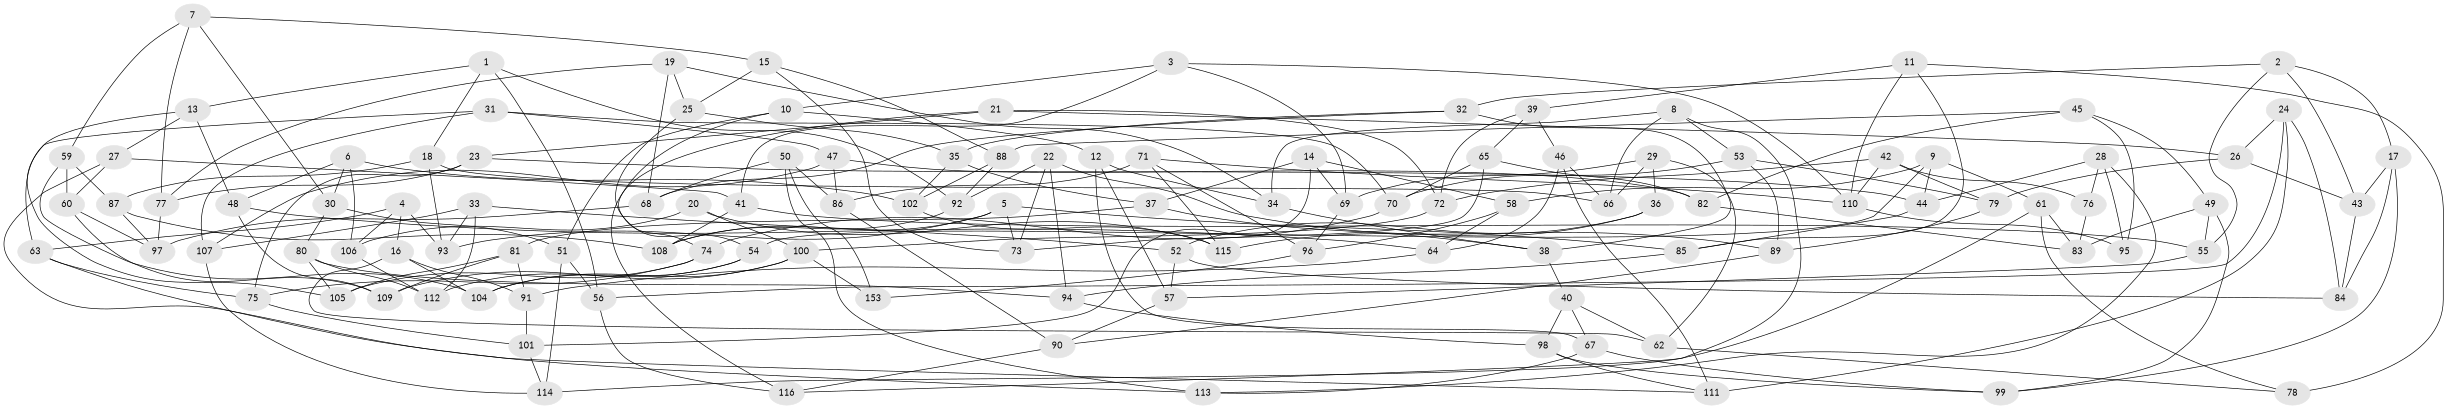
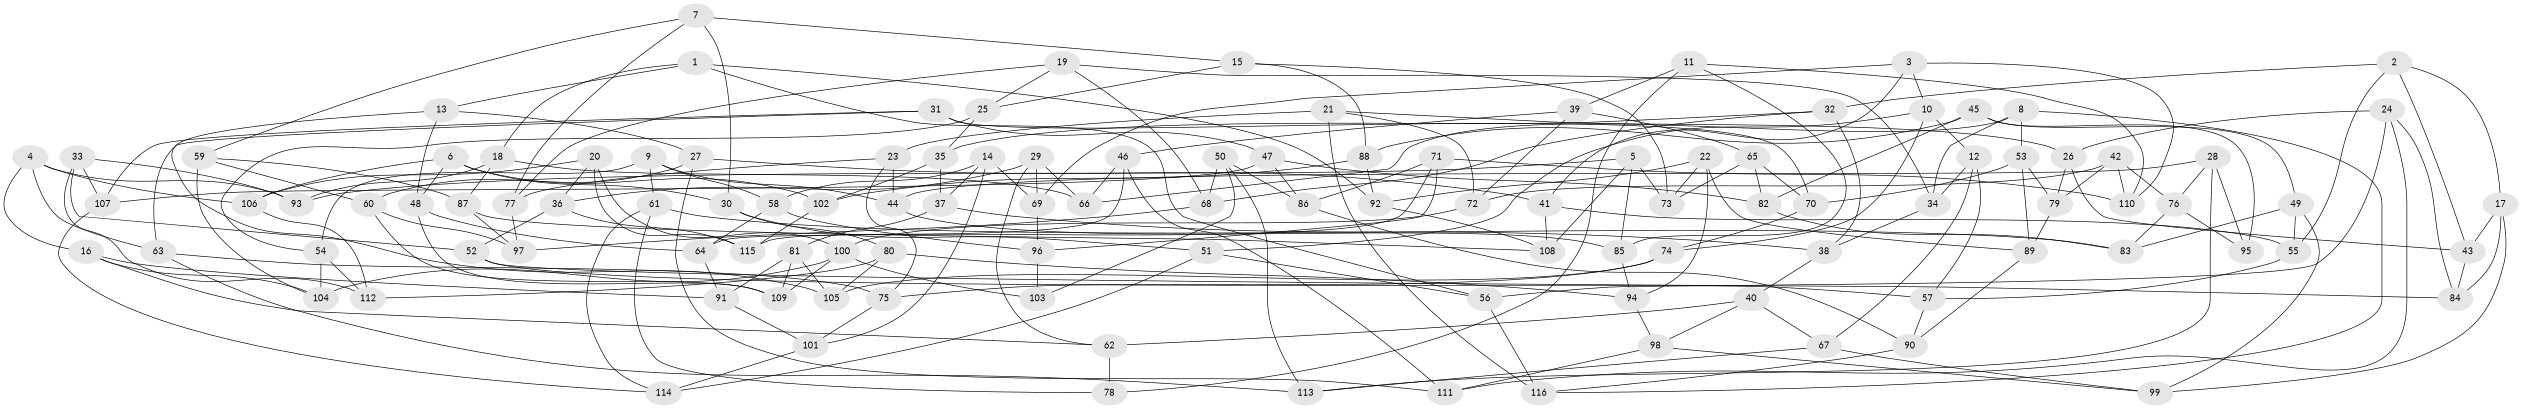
none -> (576, 181)
(1989, 224) -> (2206, 225)
(873, 299) -> (1037, 299)
